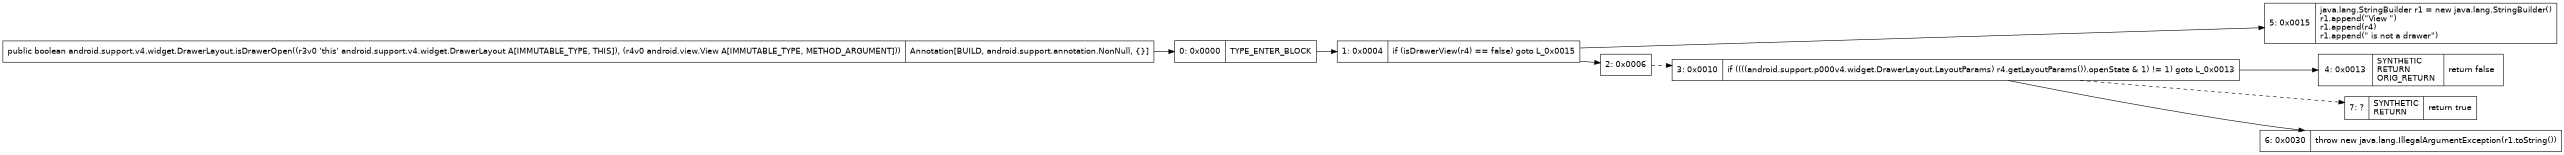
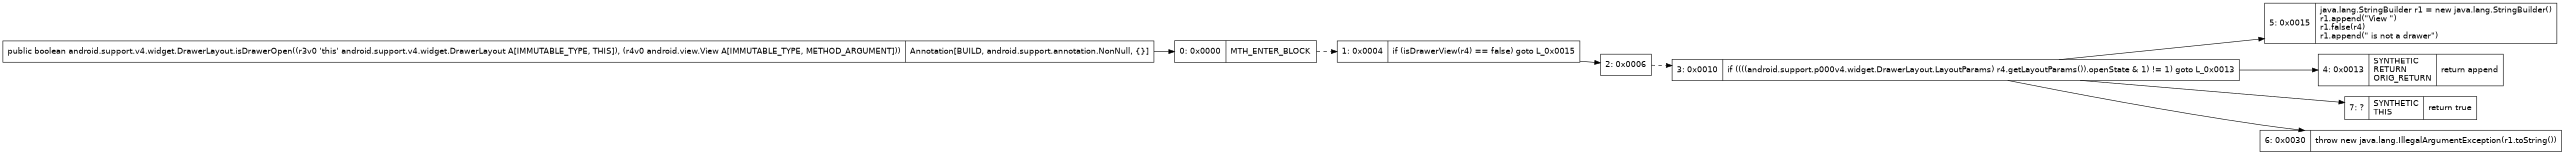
(2348, 27) -> (2343, 27)
(1919, 38) -> (2159, 49)
(1271, 51) -> (1271, 51)
(1324, 52) -> (1324, 52)
(2472, 70) -> (2470, 70)
(2210, 91) -> (2210, 91)
(2390, 112) -> (2383, 112)
